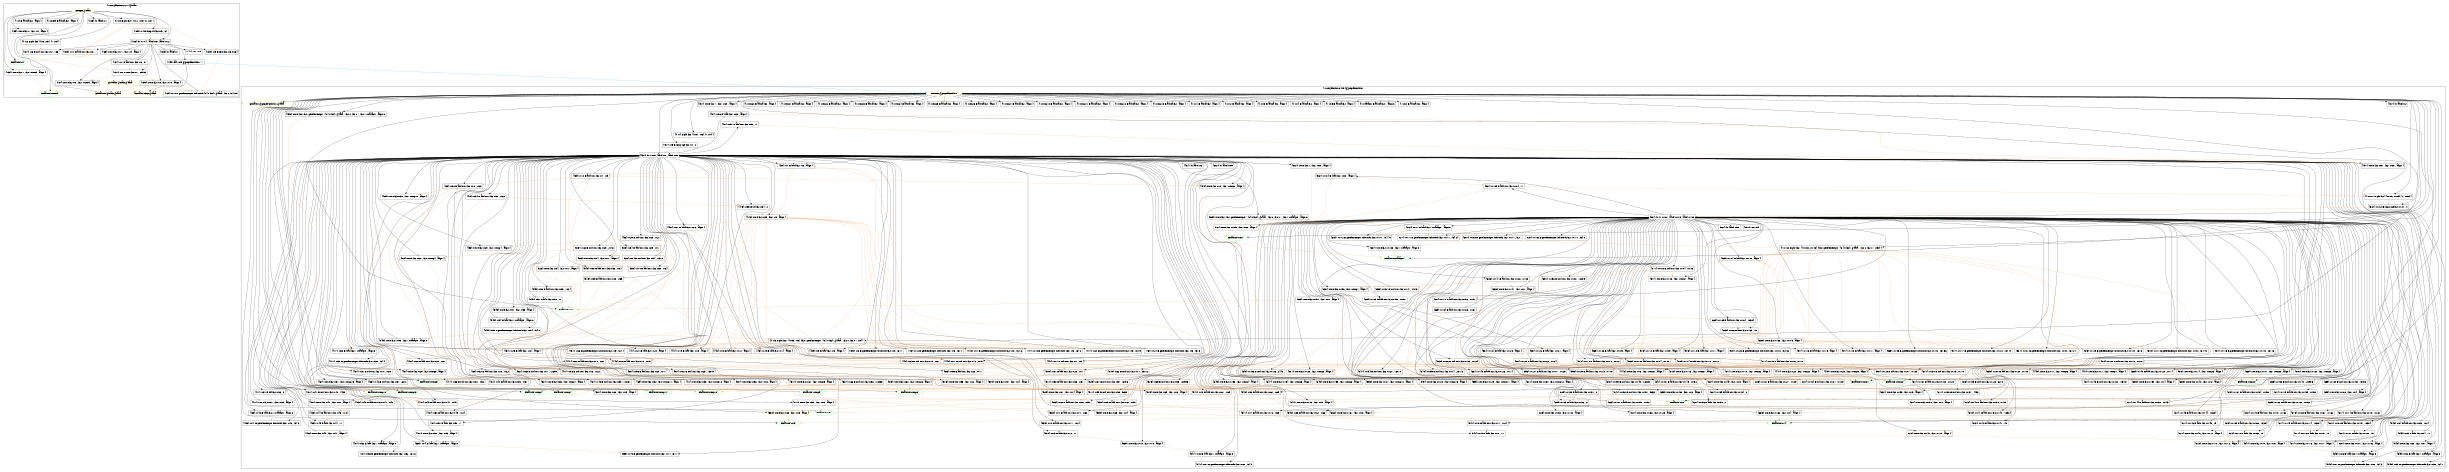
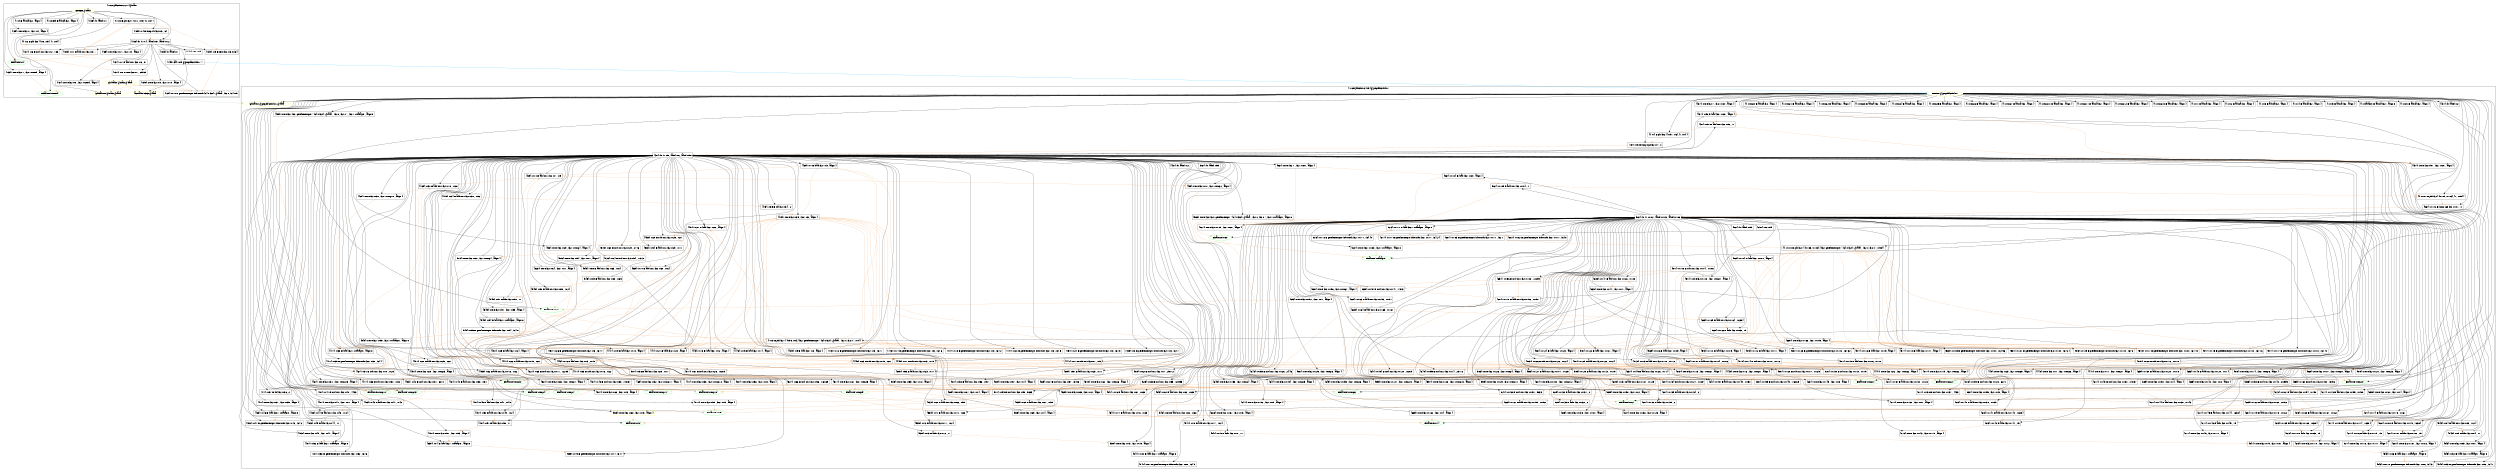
(302, 174) -> (294, 175)
none -> (1499, 372)
